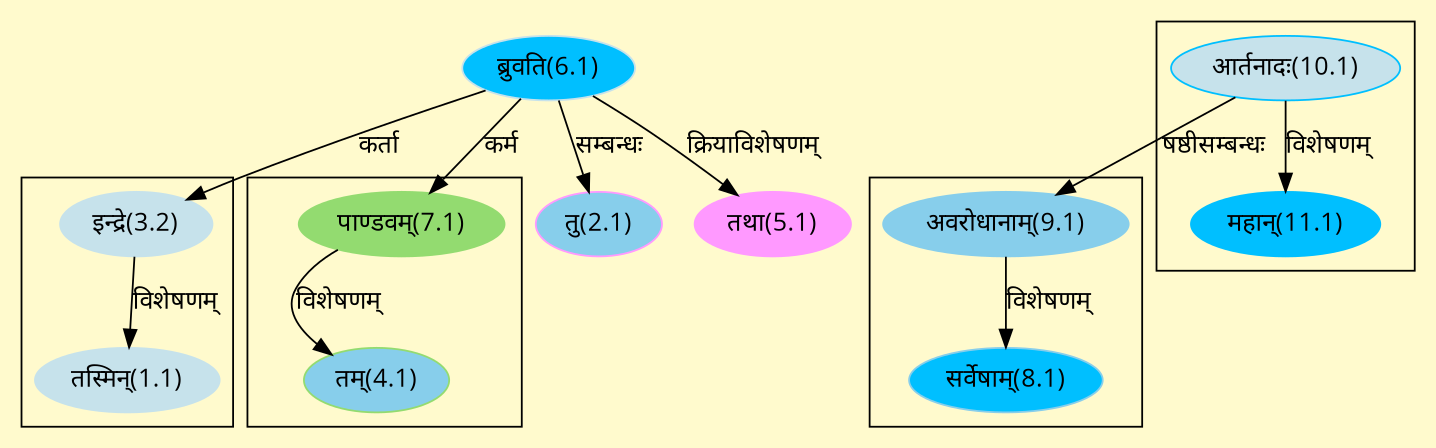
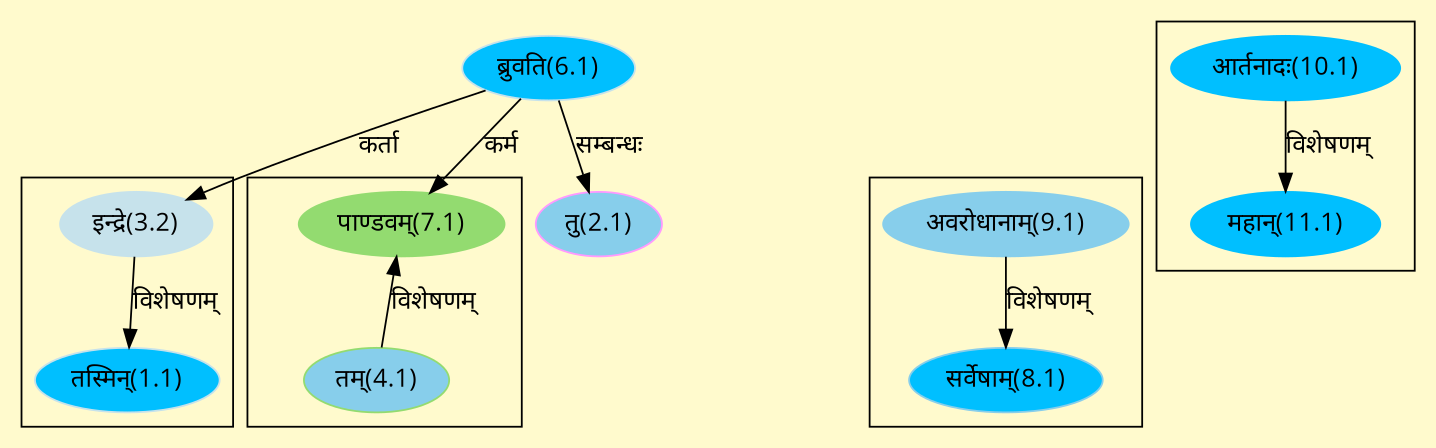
(1286, 68) -> (1286, 68)
(1142, 148) -> none
(773, 224) -> none
(294, 292) -> (388, 311)
(127, 380) -> (127, 380)
